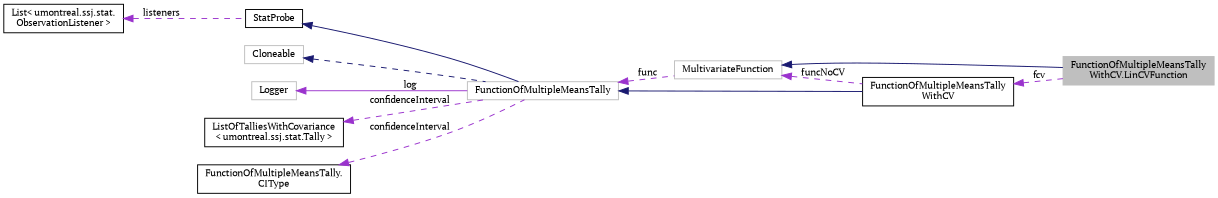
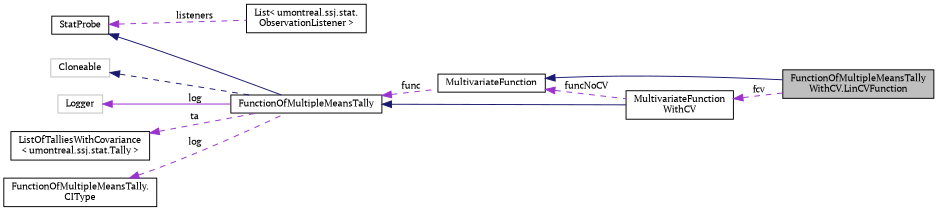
(189, 19) -> (183, 22)
(728, 70) -> (492, 83)
(1139, 71) -> (858, 84)
(543, 91) -> (306, 104)
(938, 92) -> (680, 105)
(409, 101) -> (194, 117)
(409, 127) -> (194, 142)
